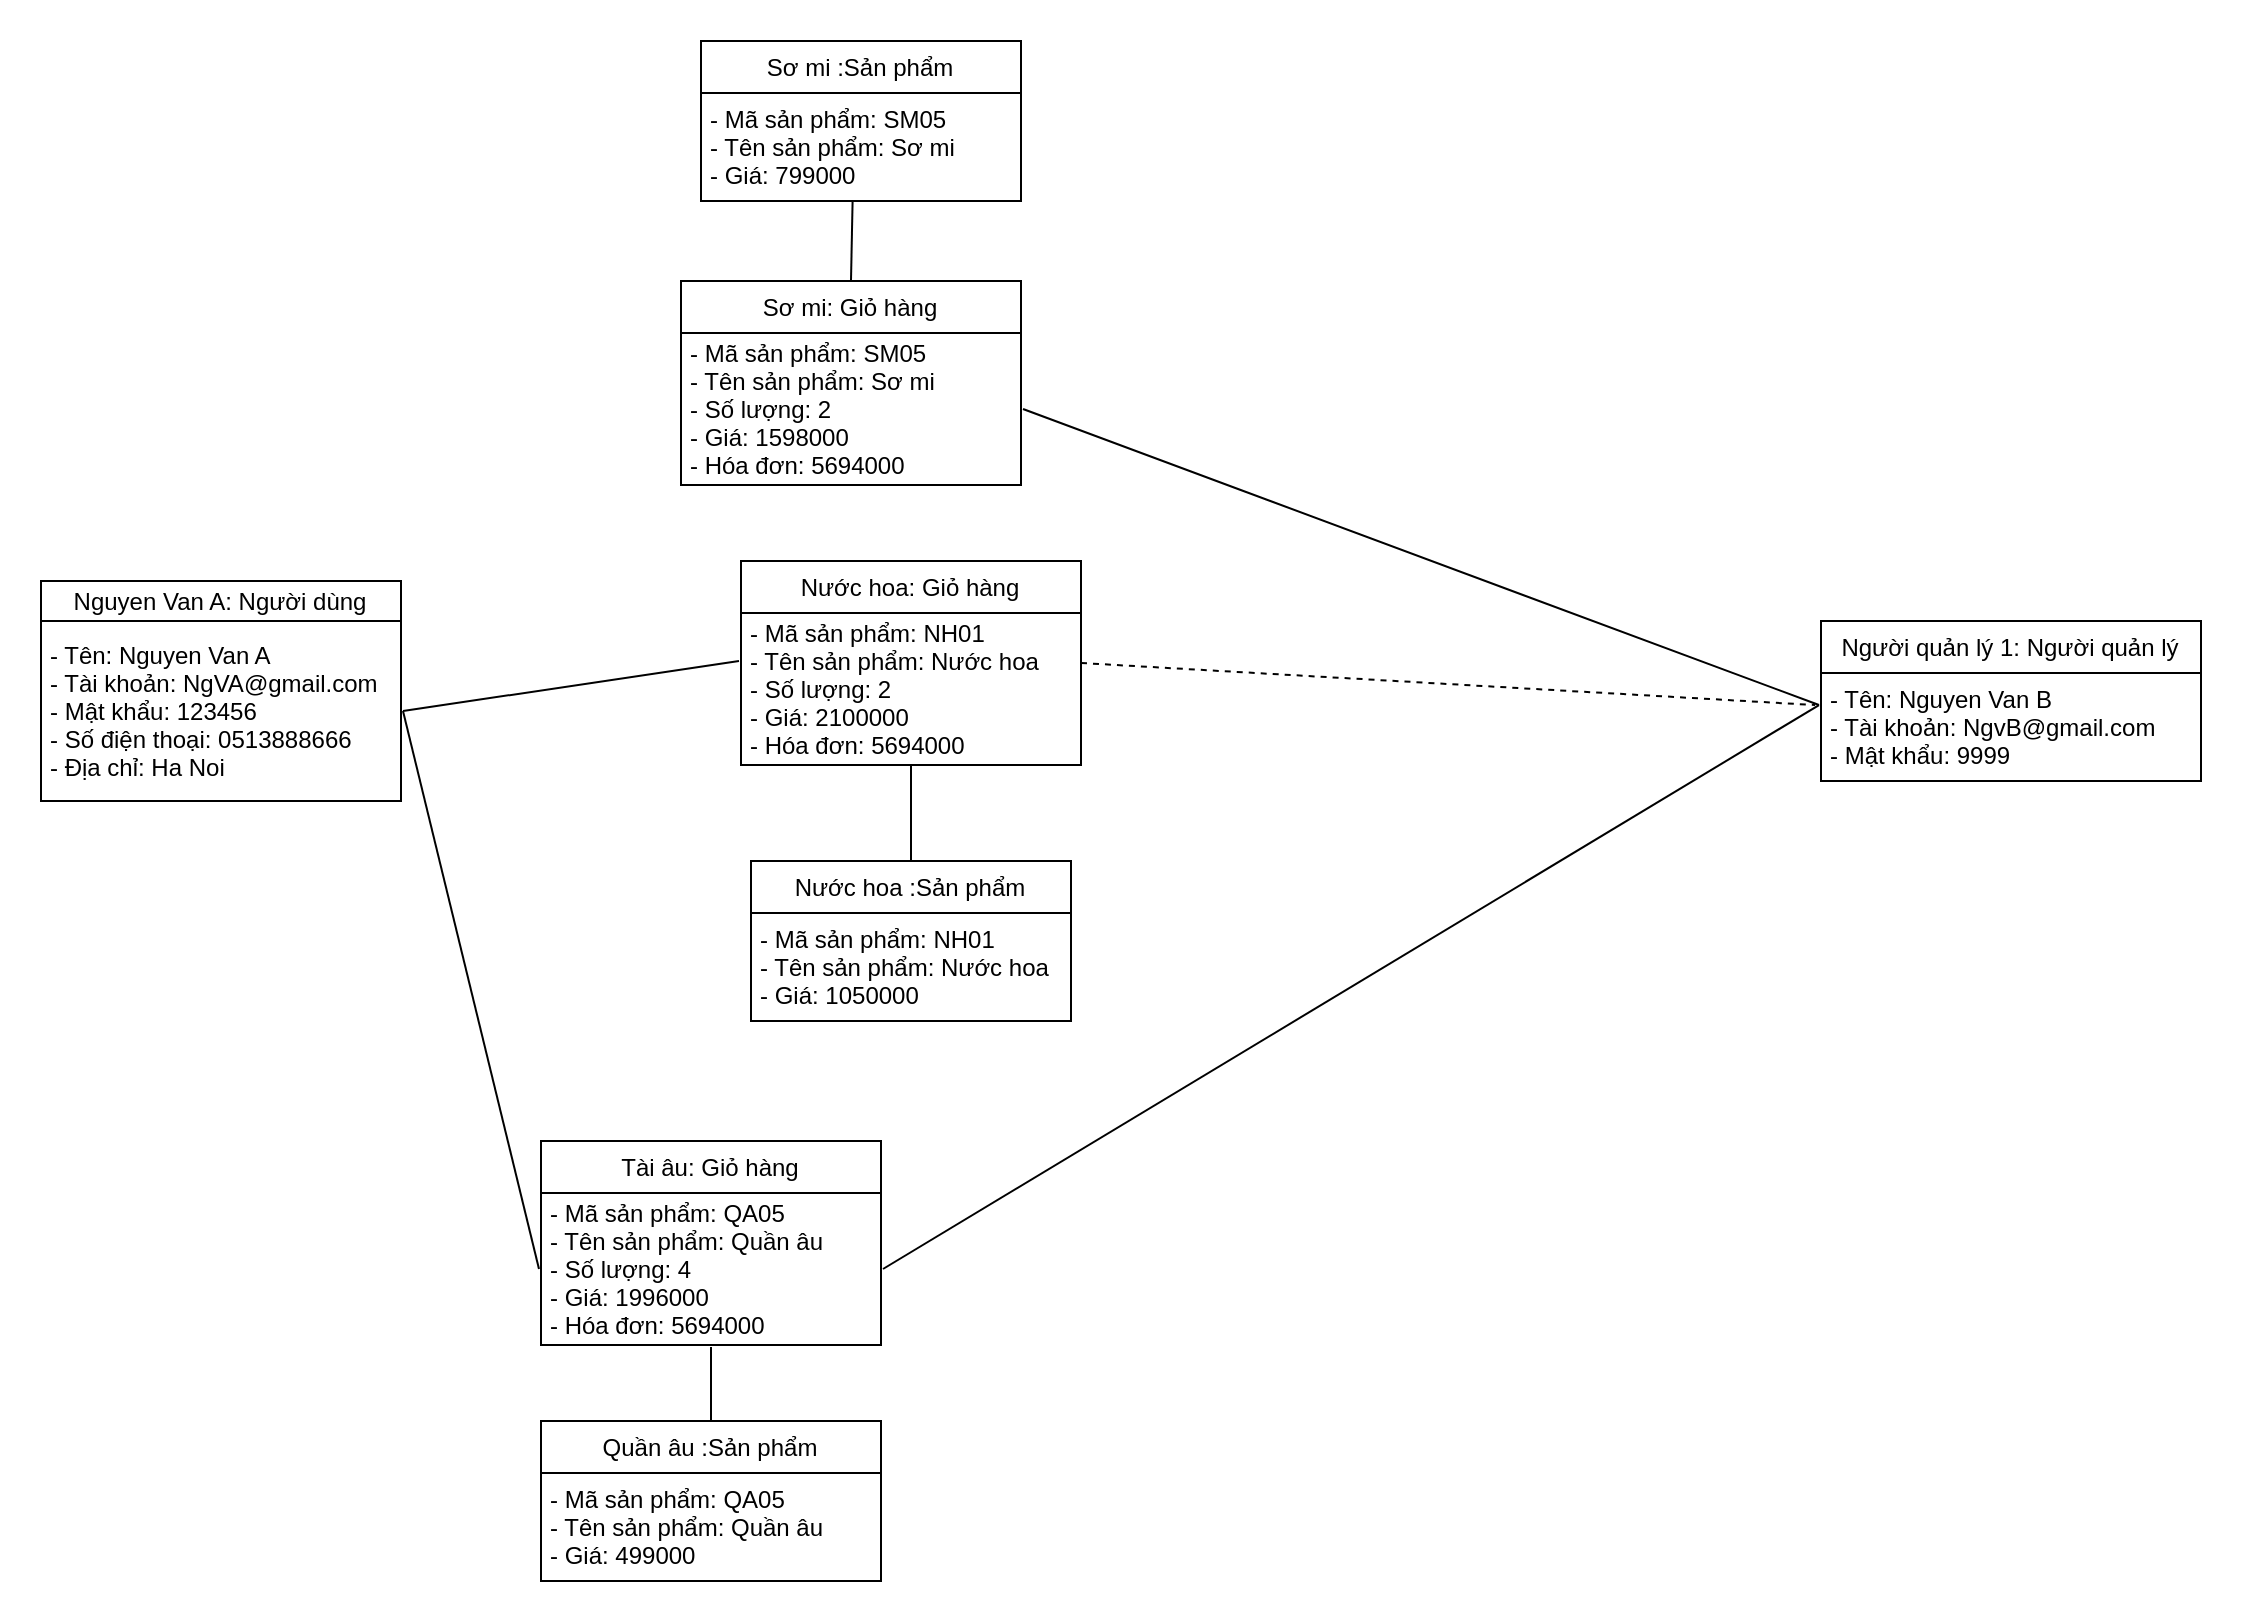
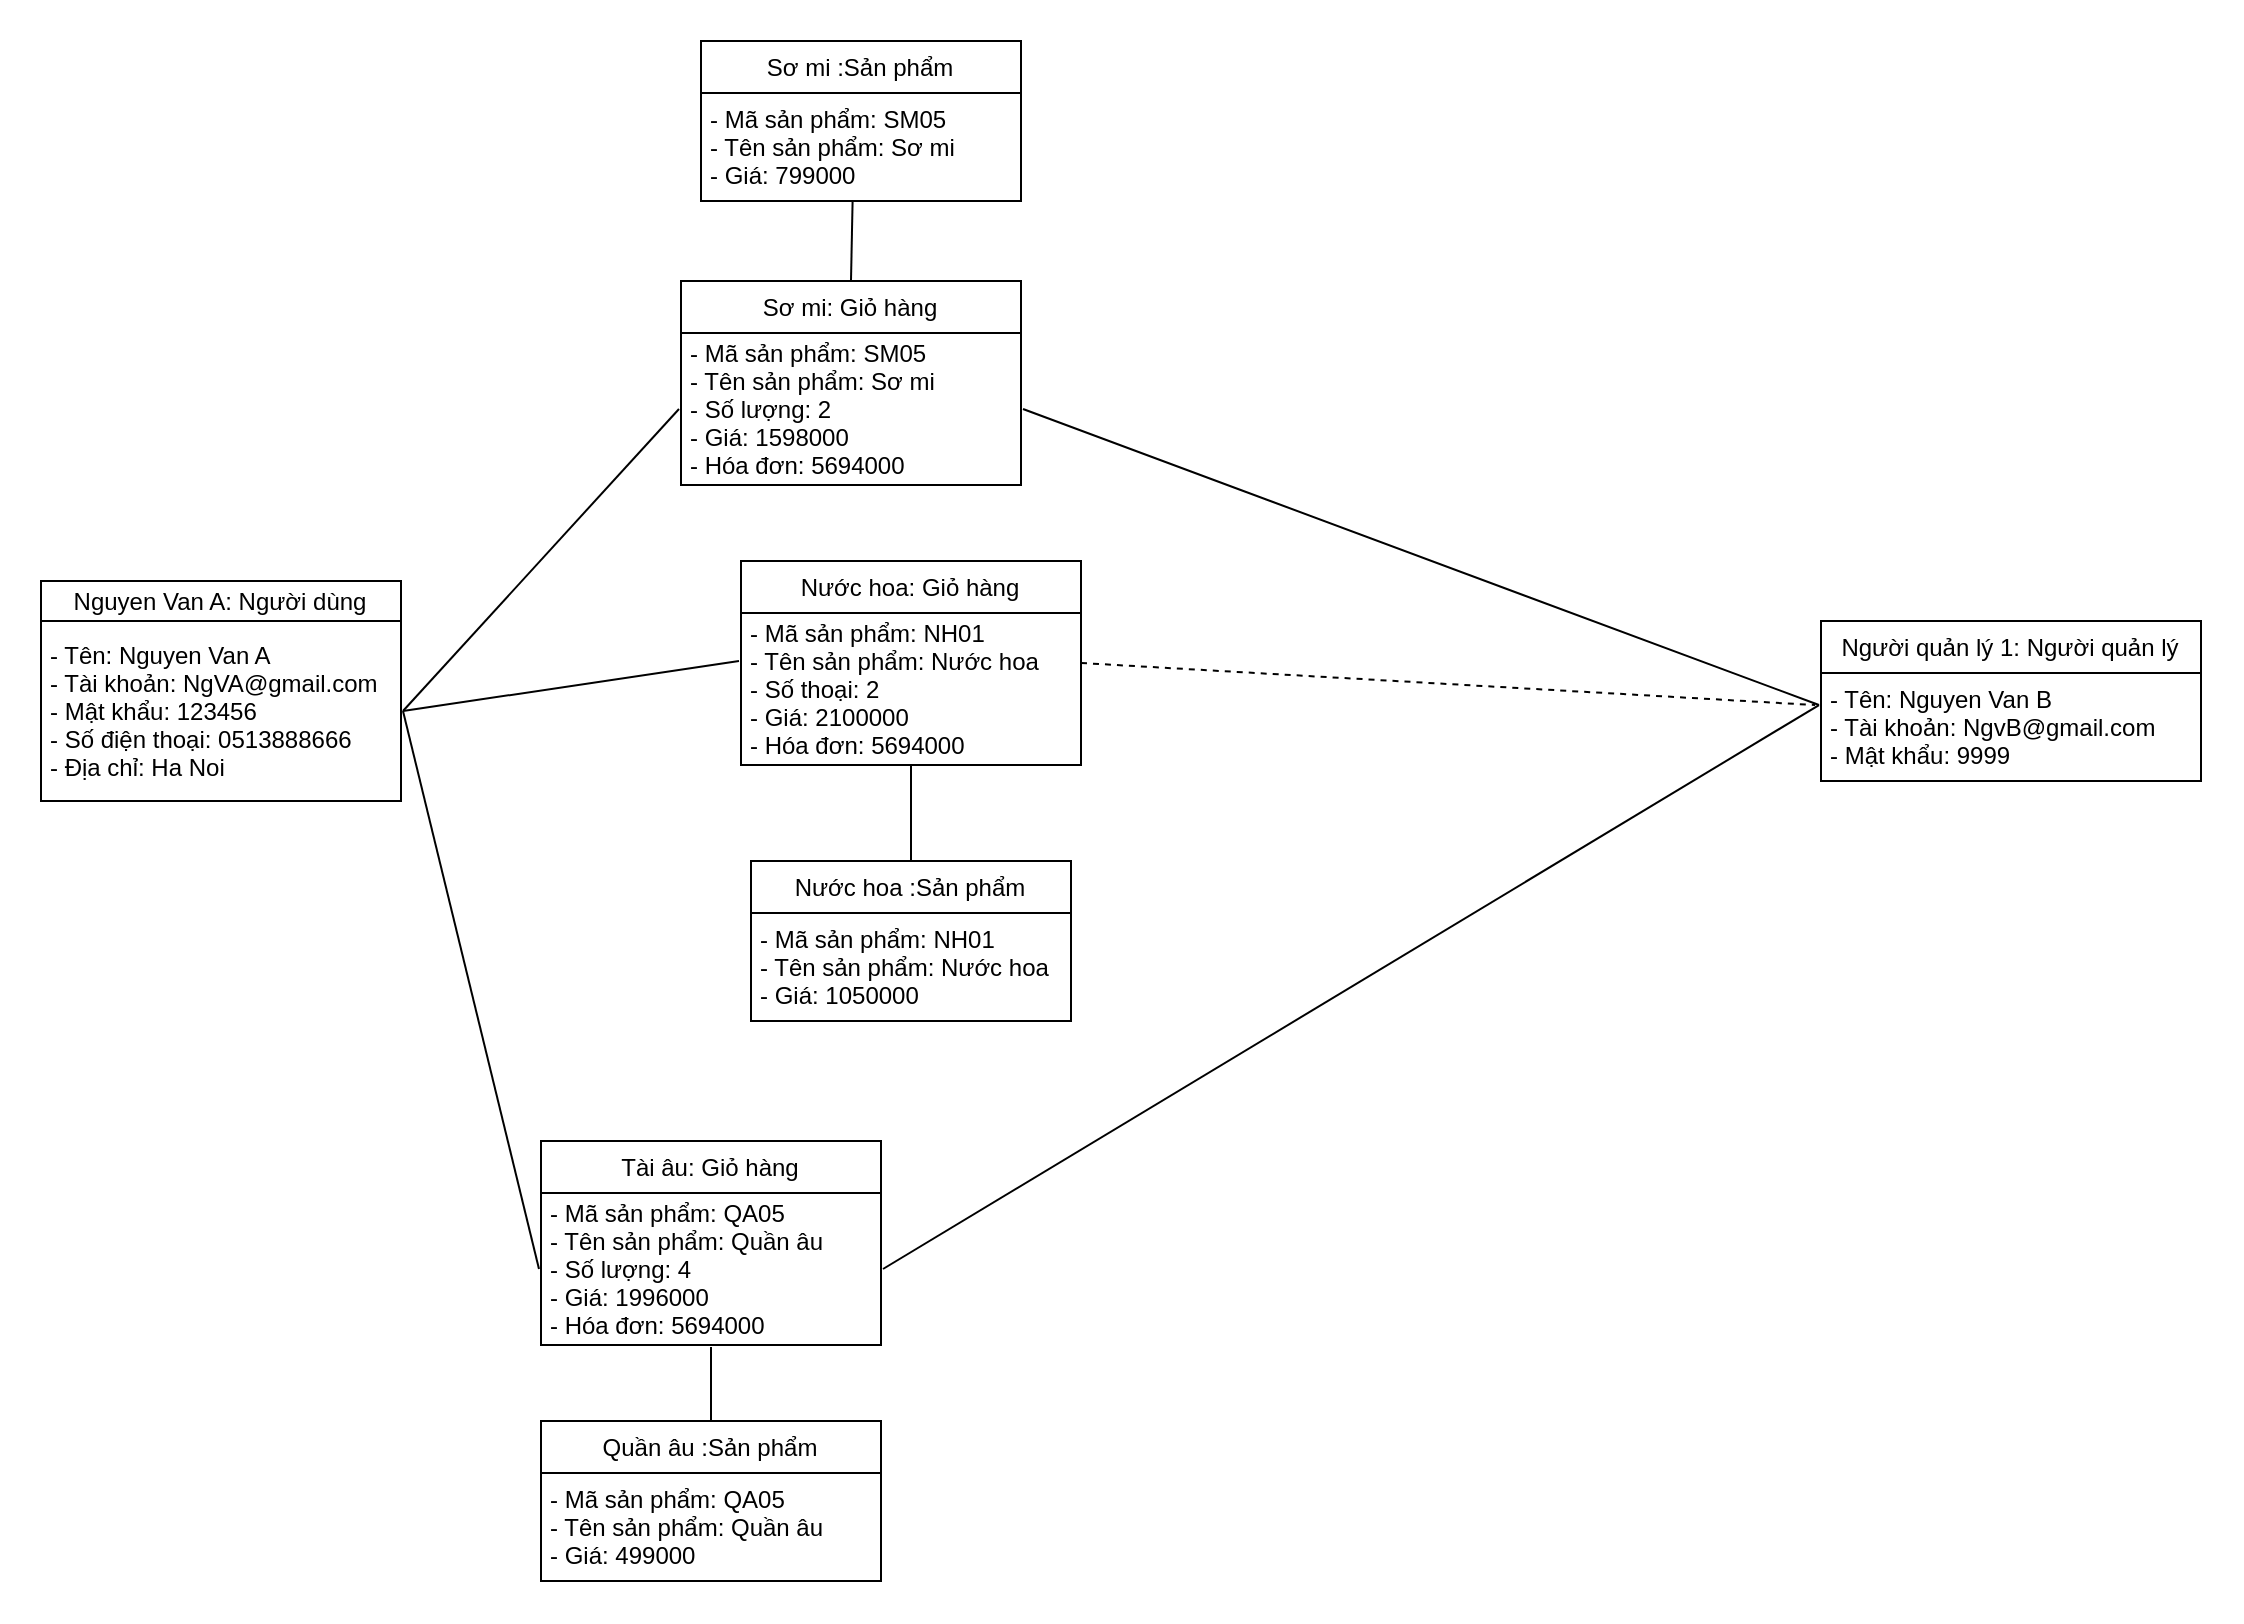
none -> (543, 558)
(862, 634) -> (862, 634)
